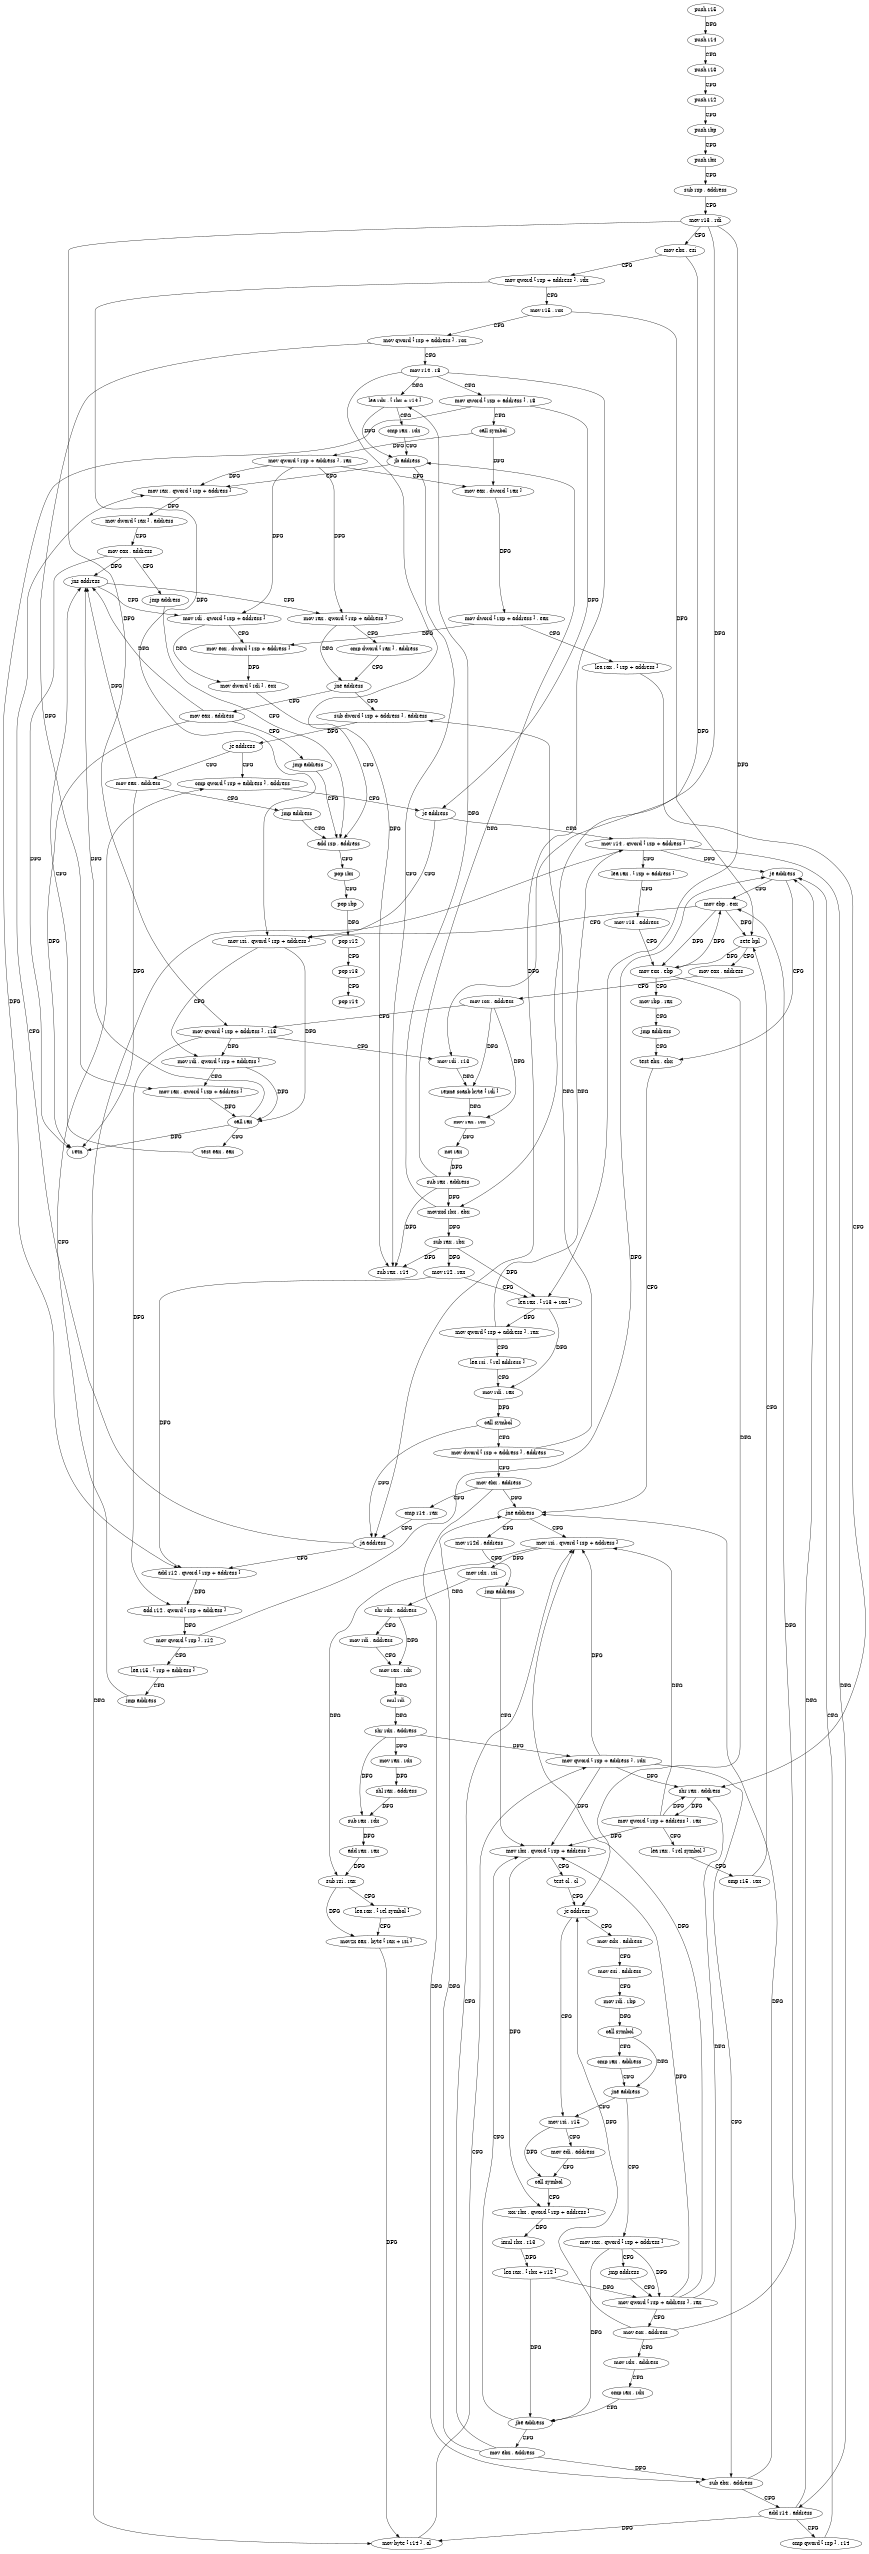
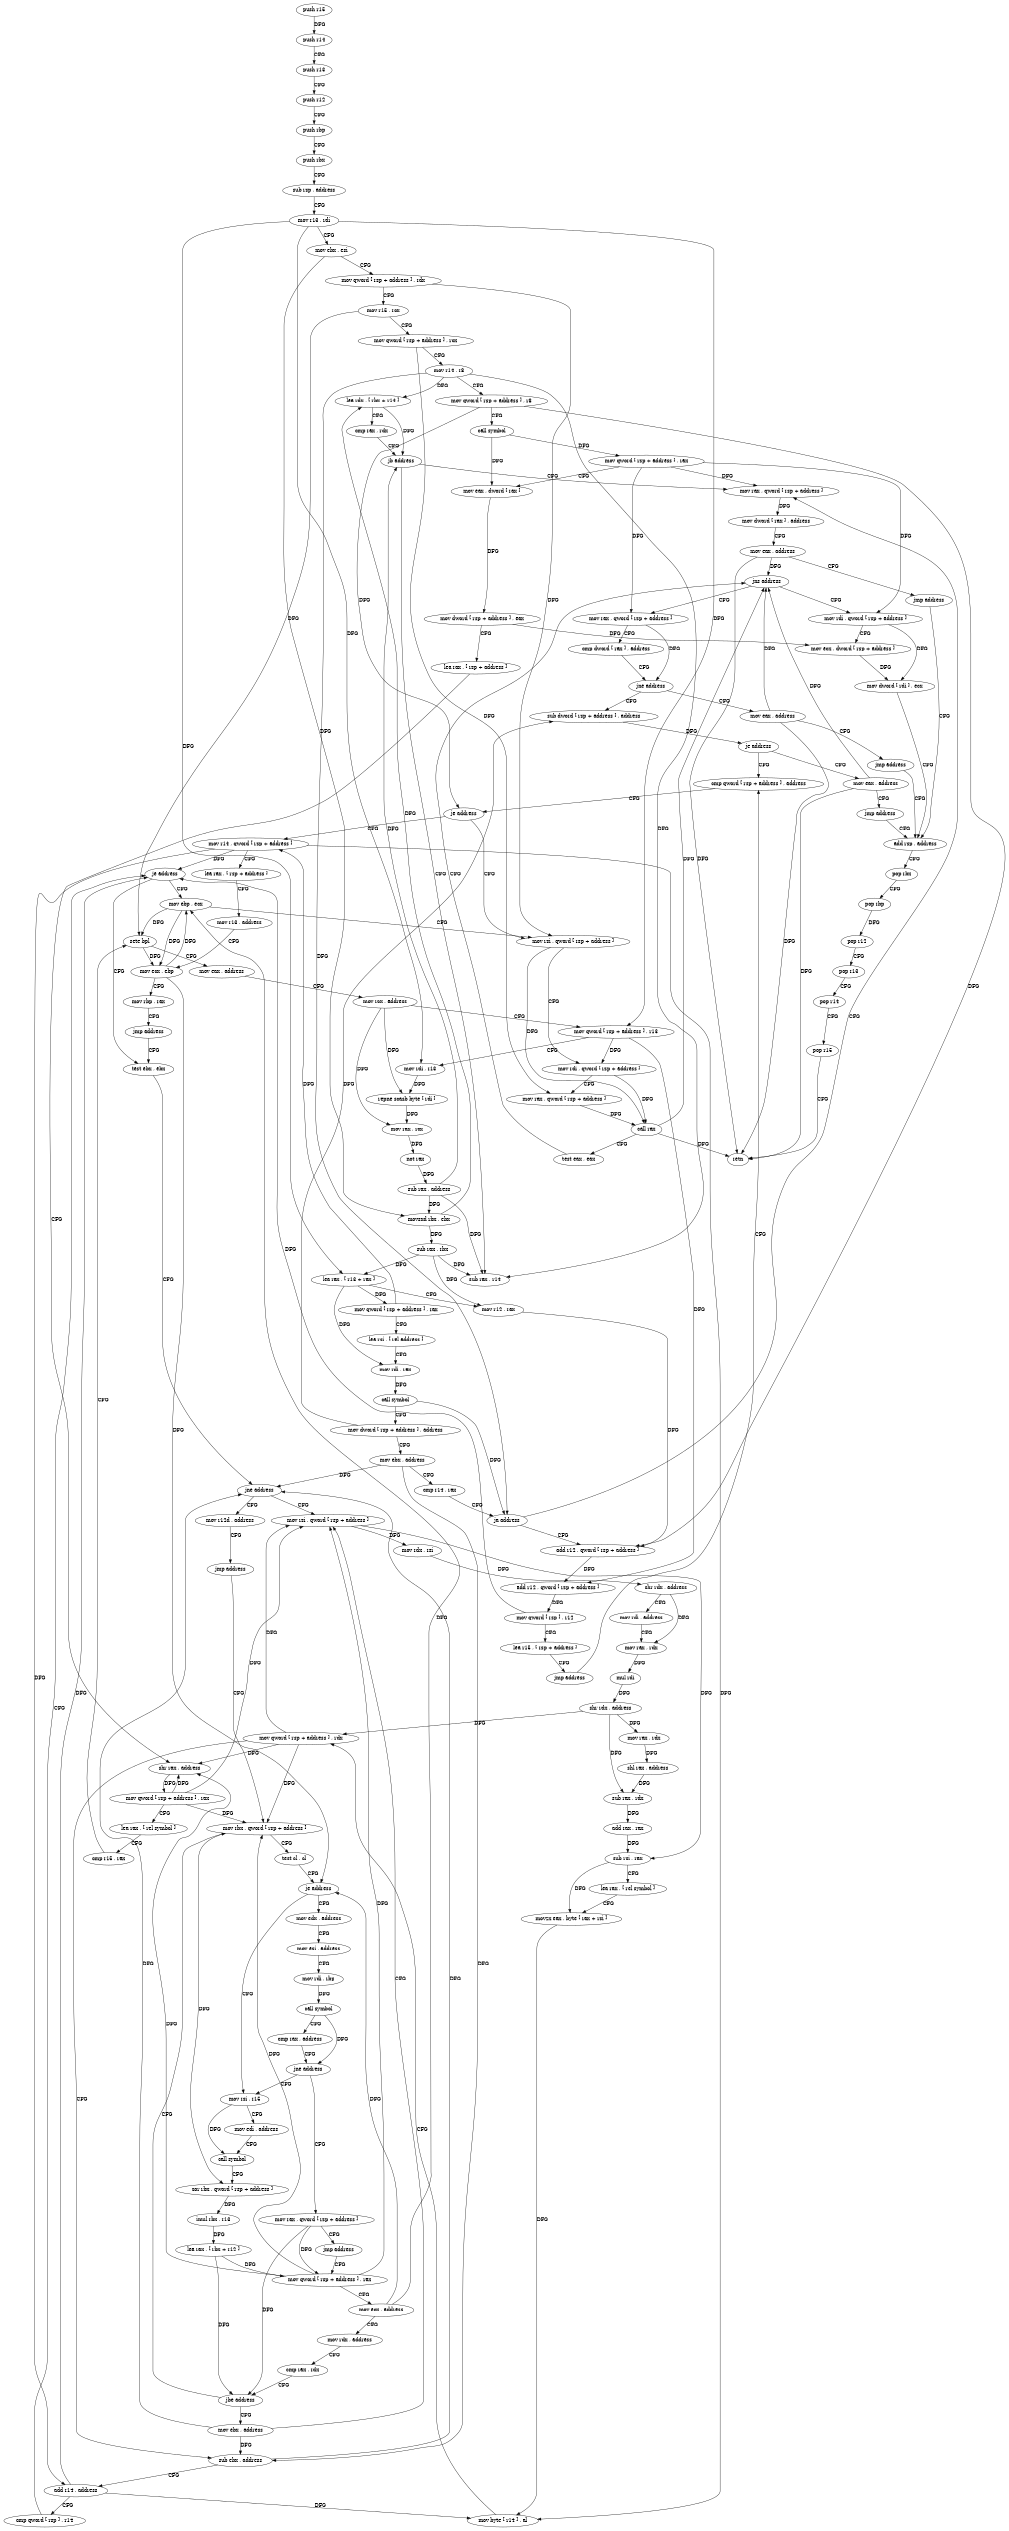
none -> (822, 1051)
(494, 1287) -> (421, 1297)
